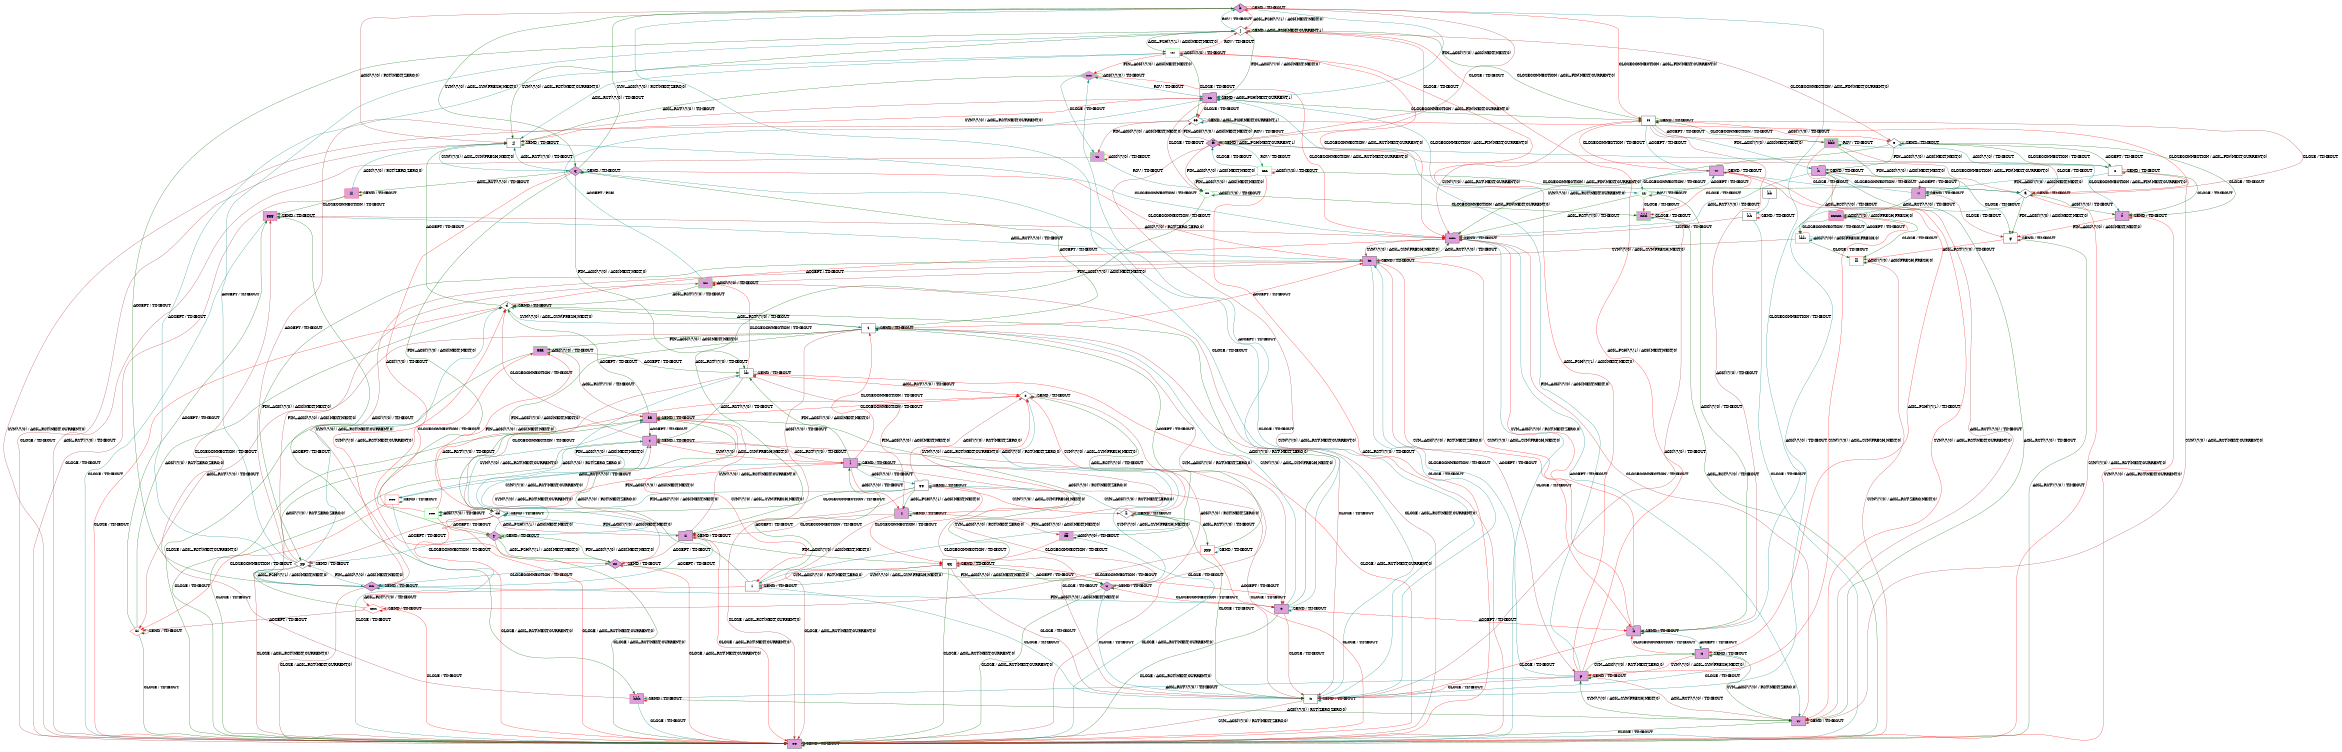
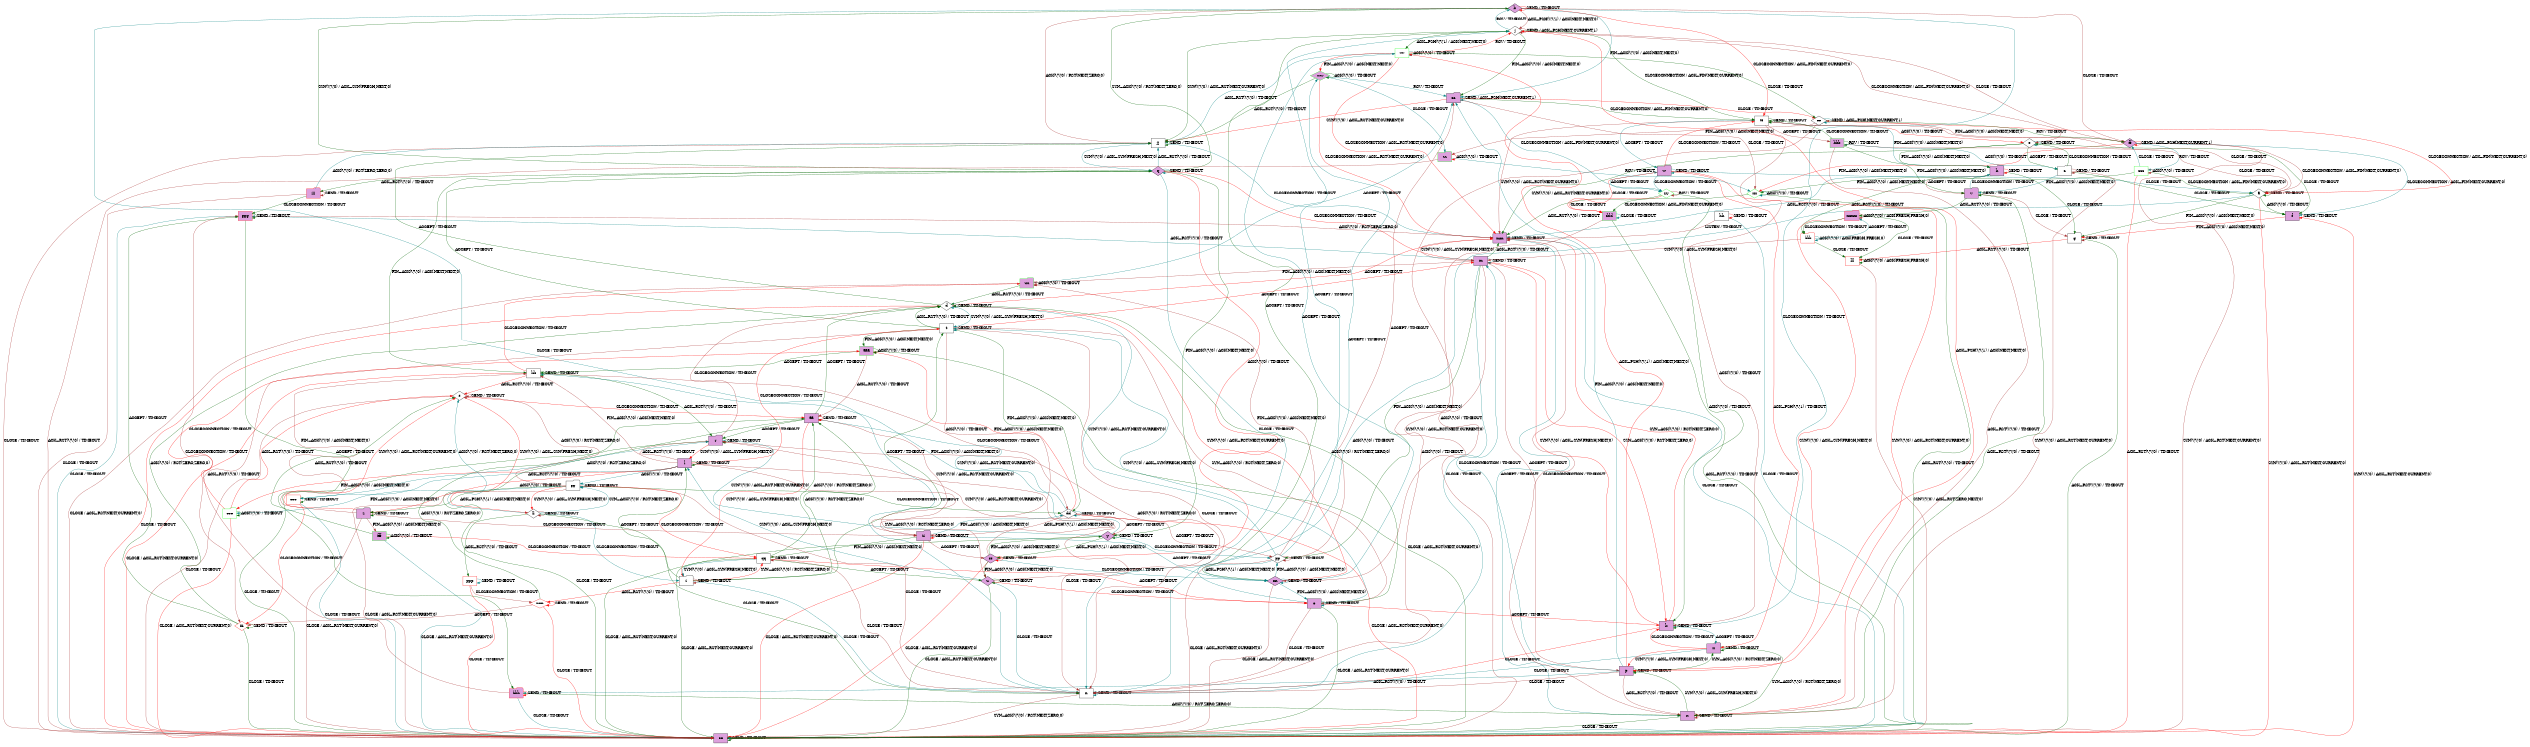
(600, 193) -> (1382, 193)
(1770, 193) -> none
(805, 296) -> (1914, 707)
(1148, 380) -> (938, 506)
(798, 421) -> (609, 425)
(2023, 453) -> (1949, 504)
